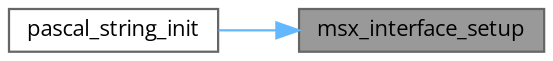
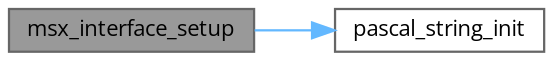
(247, 30) -> (283, 30)
